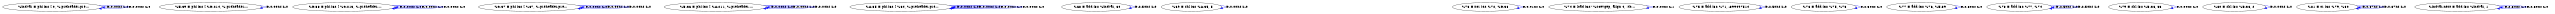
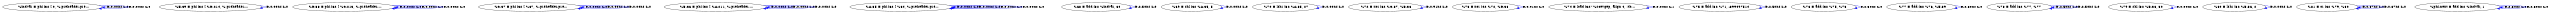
none -> (1285, 7)
none -> (1385, 7)
(2019, 7) -> (2019, 7)
(2140, 7) -> (2140, 7)
(2234, 7) -> (2234, 7)
(2458, 7) -> (2458, 7)
